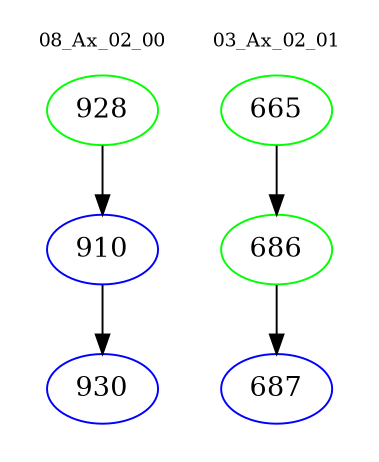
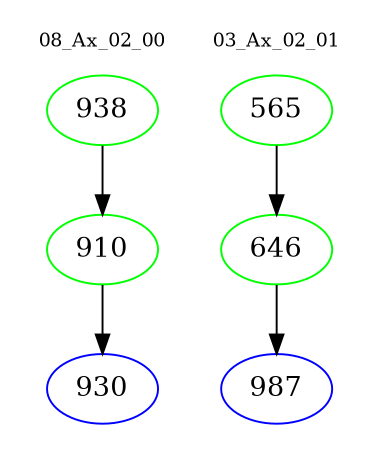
(103, 110) -> (103, 110)
(277, 110) -> (277, 110)
(103, 250) -> (103, 250)
(277, 250) -> (277, 250)
(277, 389) -> (277, 389)
